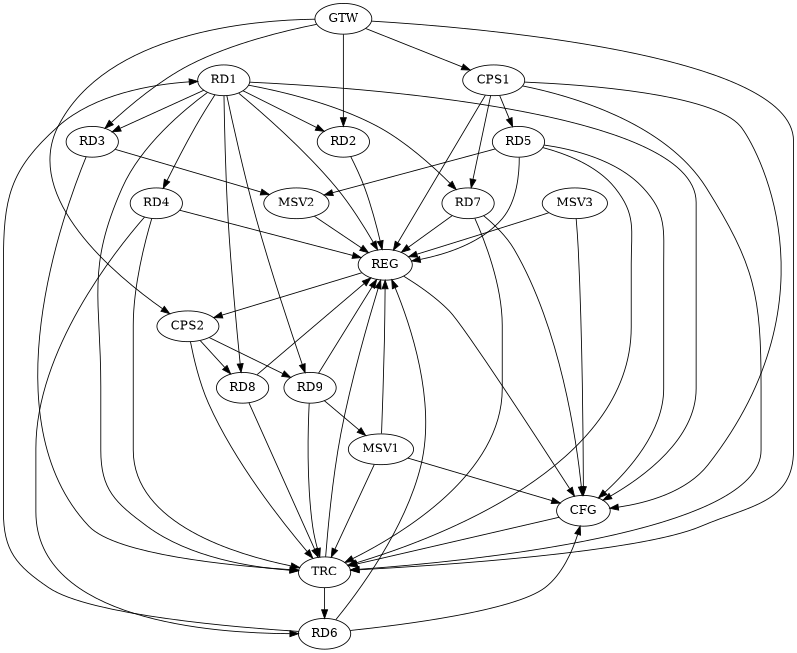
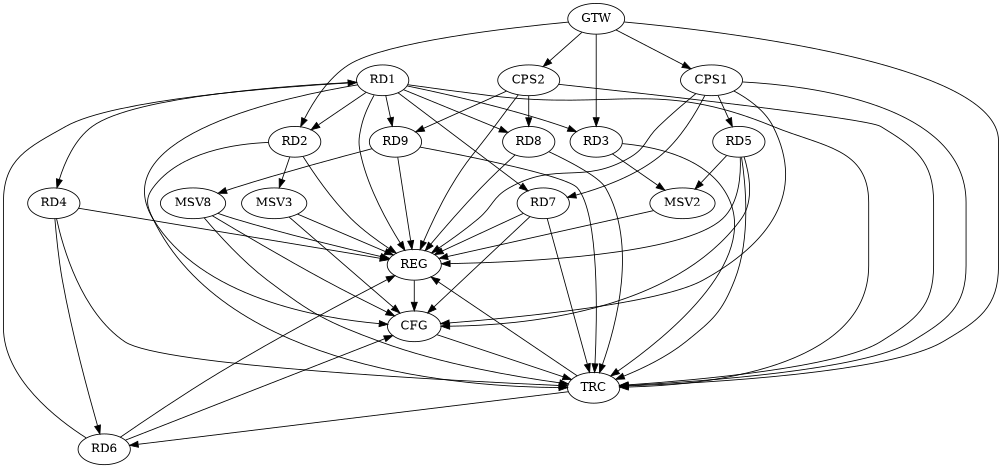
none -> (286, 167)
(292, 294) -> (465, 165)
none -> (258, 322)
(381, 449) -> (193, 203)
